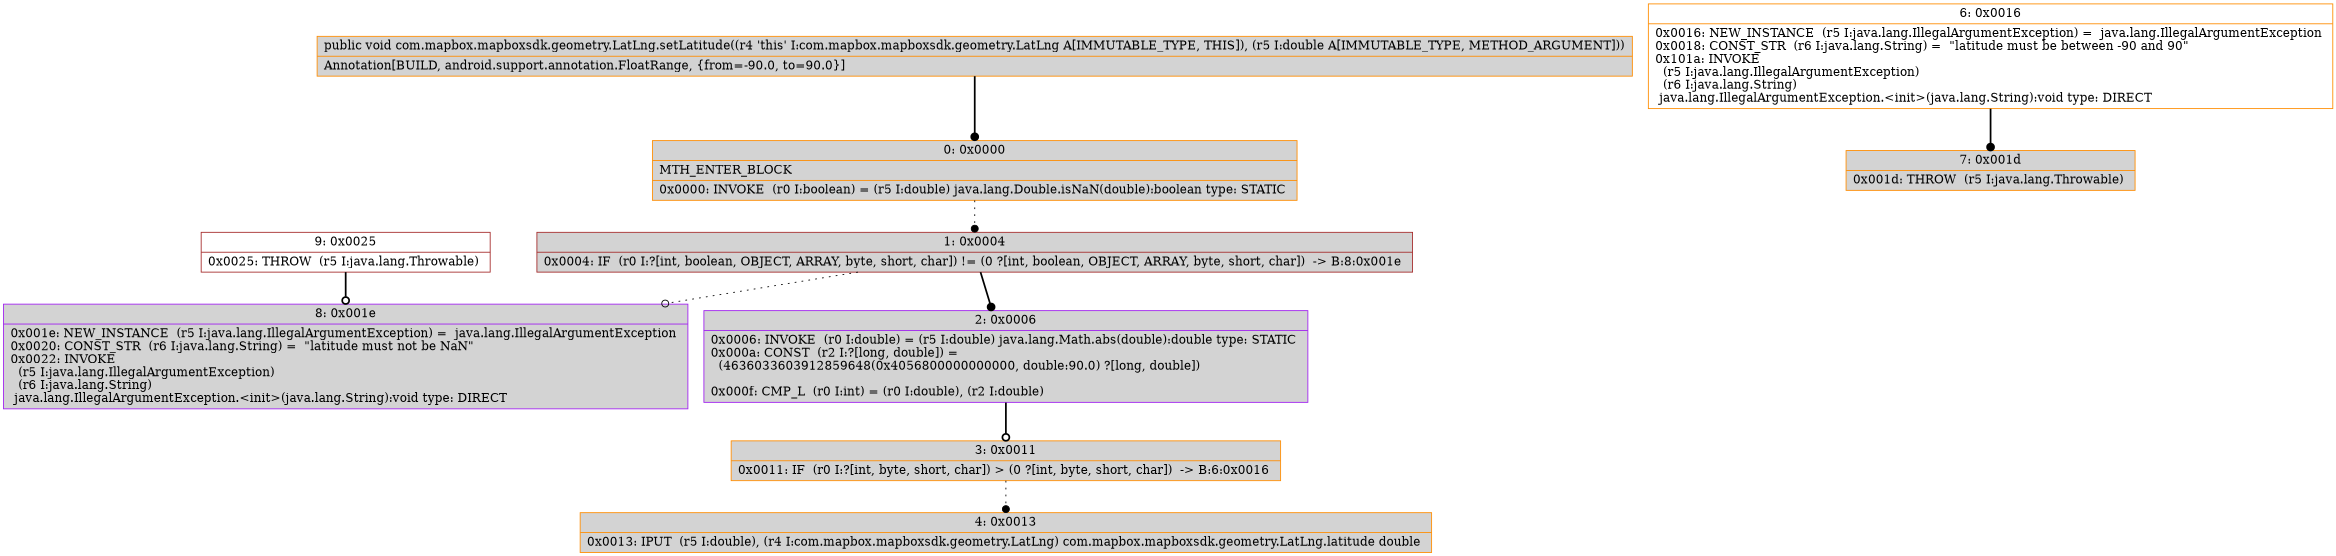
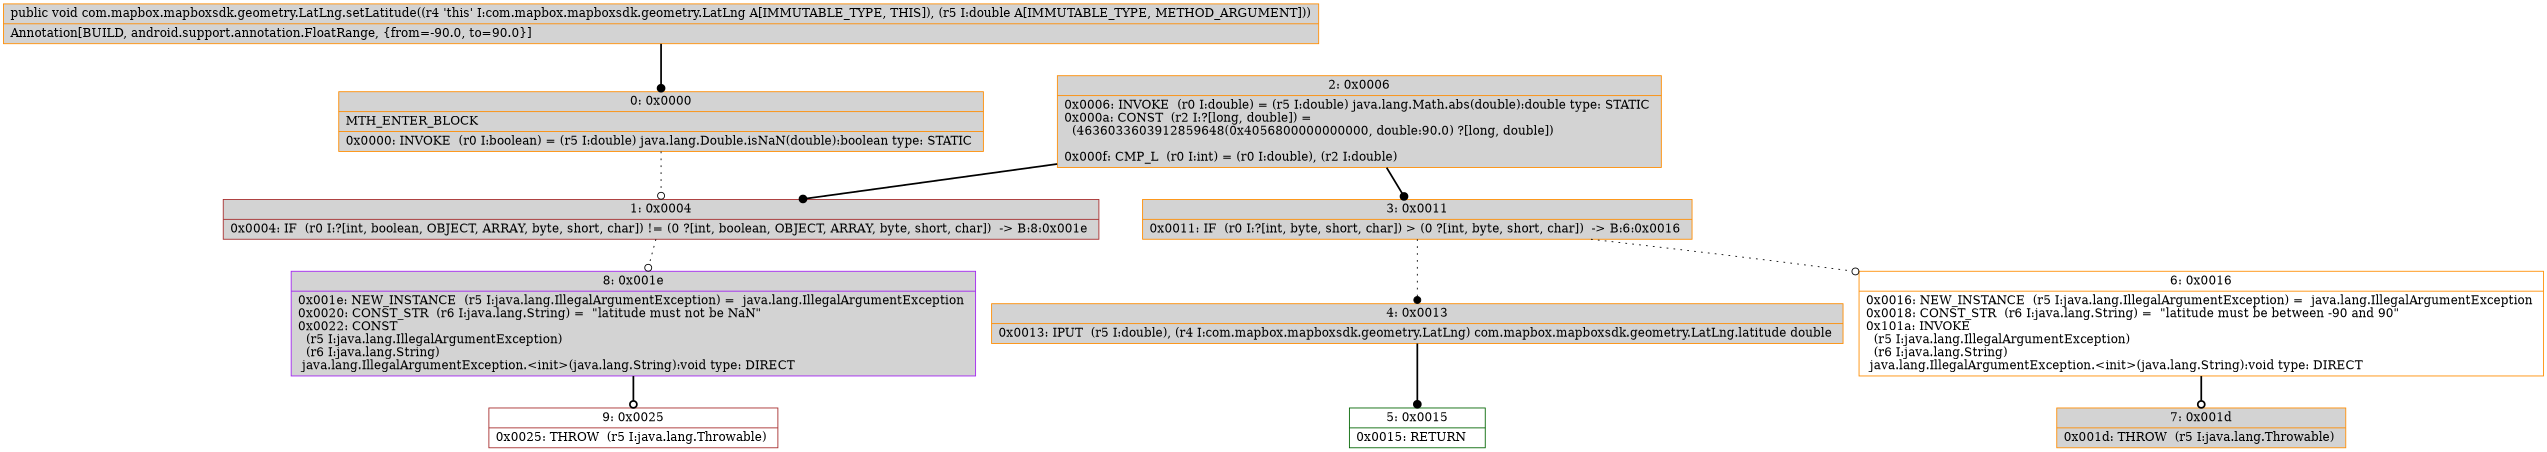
(1991, 126) -> (2201, 388)
(975, 213) -> (661, 172)
none -> (1721, 255)
(346, 284) -> (633, 388)
(985, 288) -> (932, 181)
(1006, 356) -> (1359, 122)
(67, 360) -> (352, 327)
(1006, 418) -> (1394, 180)
none -> (1417, 428)
